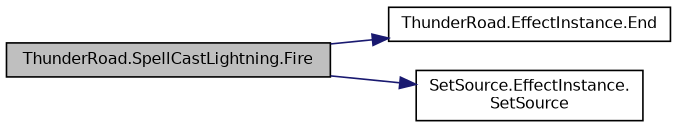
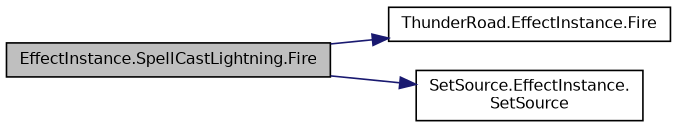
(530, 24) -> (530, 24)
(168, 60) -> (168, 60)
